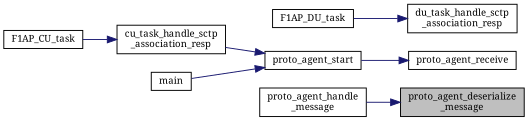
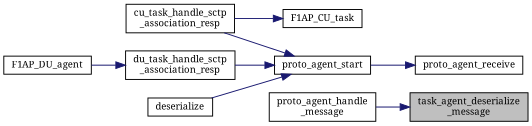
(313, 19) -> (48, 65)
(95, 39) -> (254, 19)
none -> (250, 65)
(171, 81) -> (180, 107)
(462, 102) -> (469, 107)
